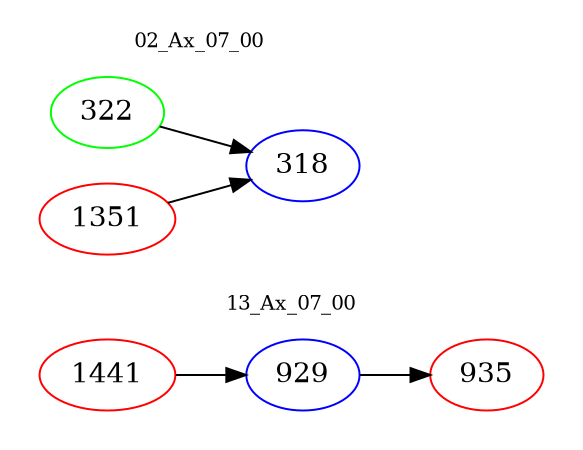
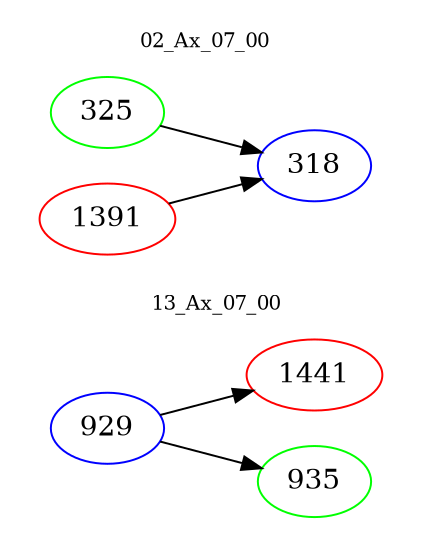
(107, 112) -> (107, 112)
(107, 219) -> (107, 219)
(201, 375) -> (197, 405)
(487, 375) -> (314, 482)
